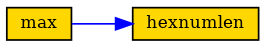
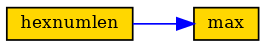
(94, 24) -> (155, 24)
